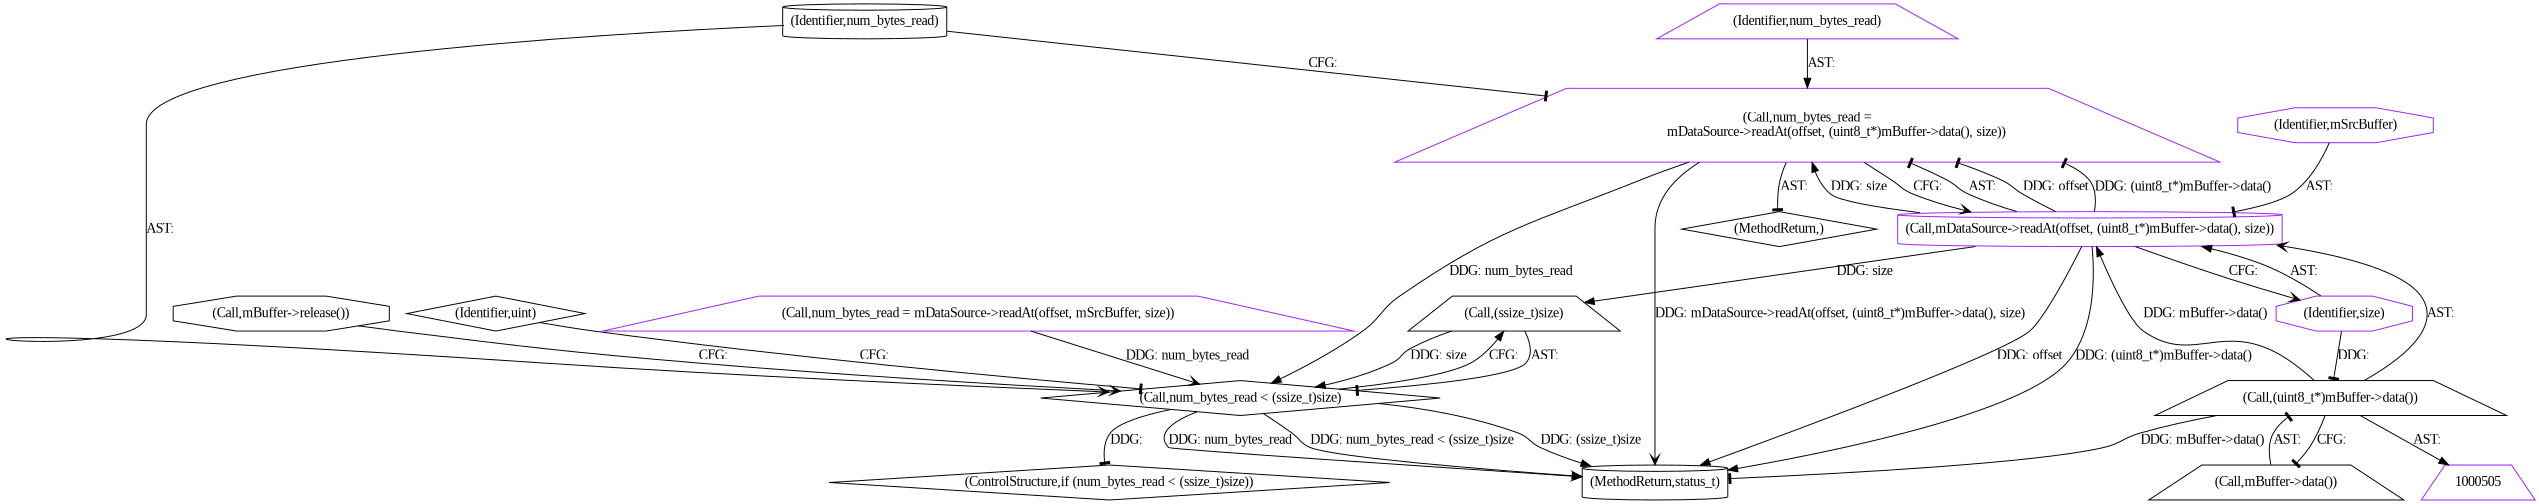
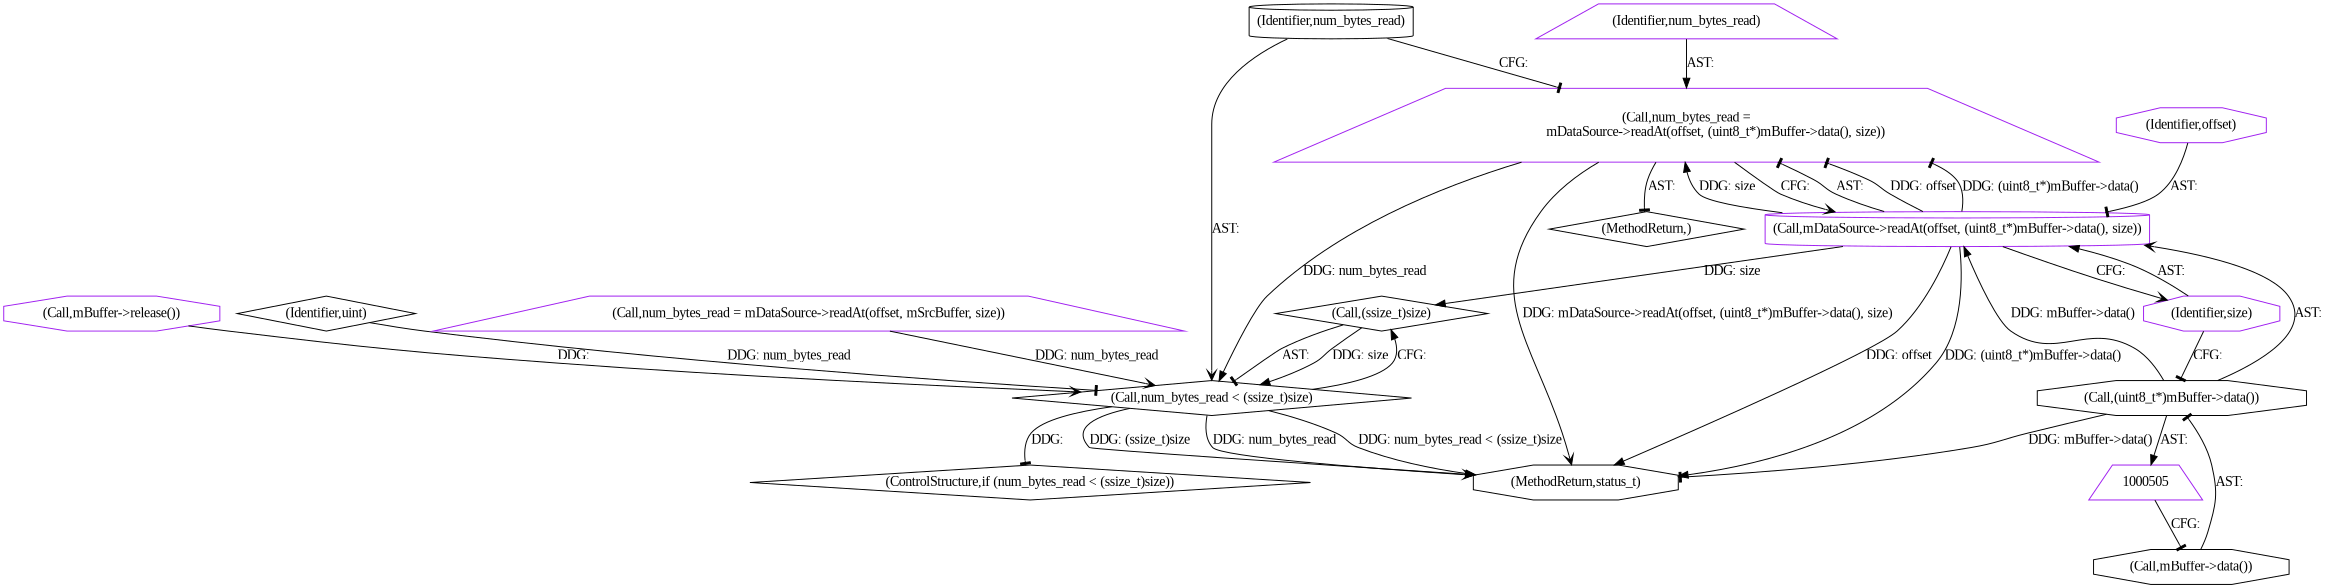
(2336, 125) -> (2191, 125)
(281, 314) -> (112, 314)
(1514, 314) -> (1382, 314)
(715, 356) -> (575, 356)
(876, 356) -> (789, 356)
(2355, 356) -> (2210, 356)
(2331, 398) -> (2172, 398)
(2314, 440) -> (2167, 522)
(1655, 483) -> (1576, 483)
(2276, 483) -> (2191, 567)
